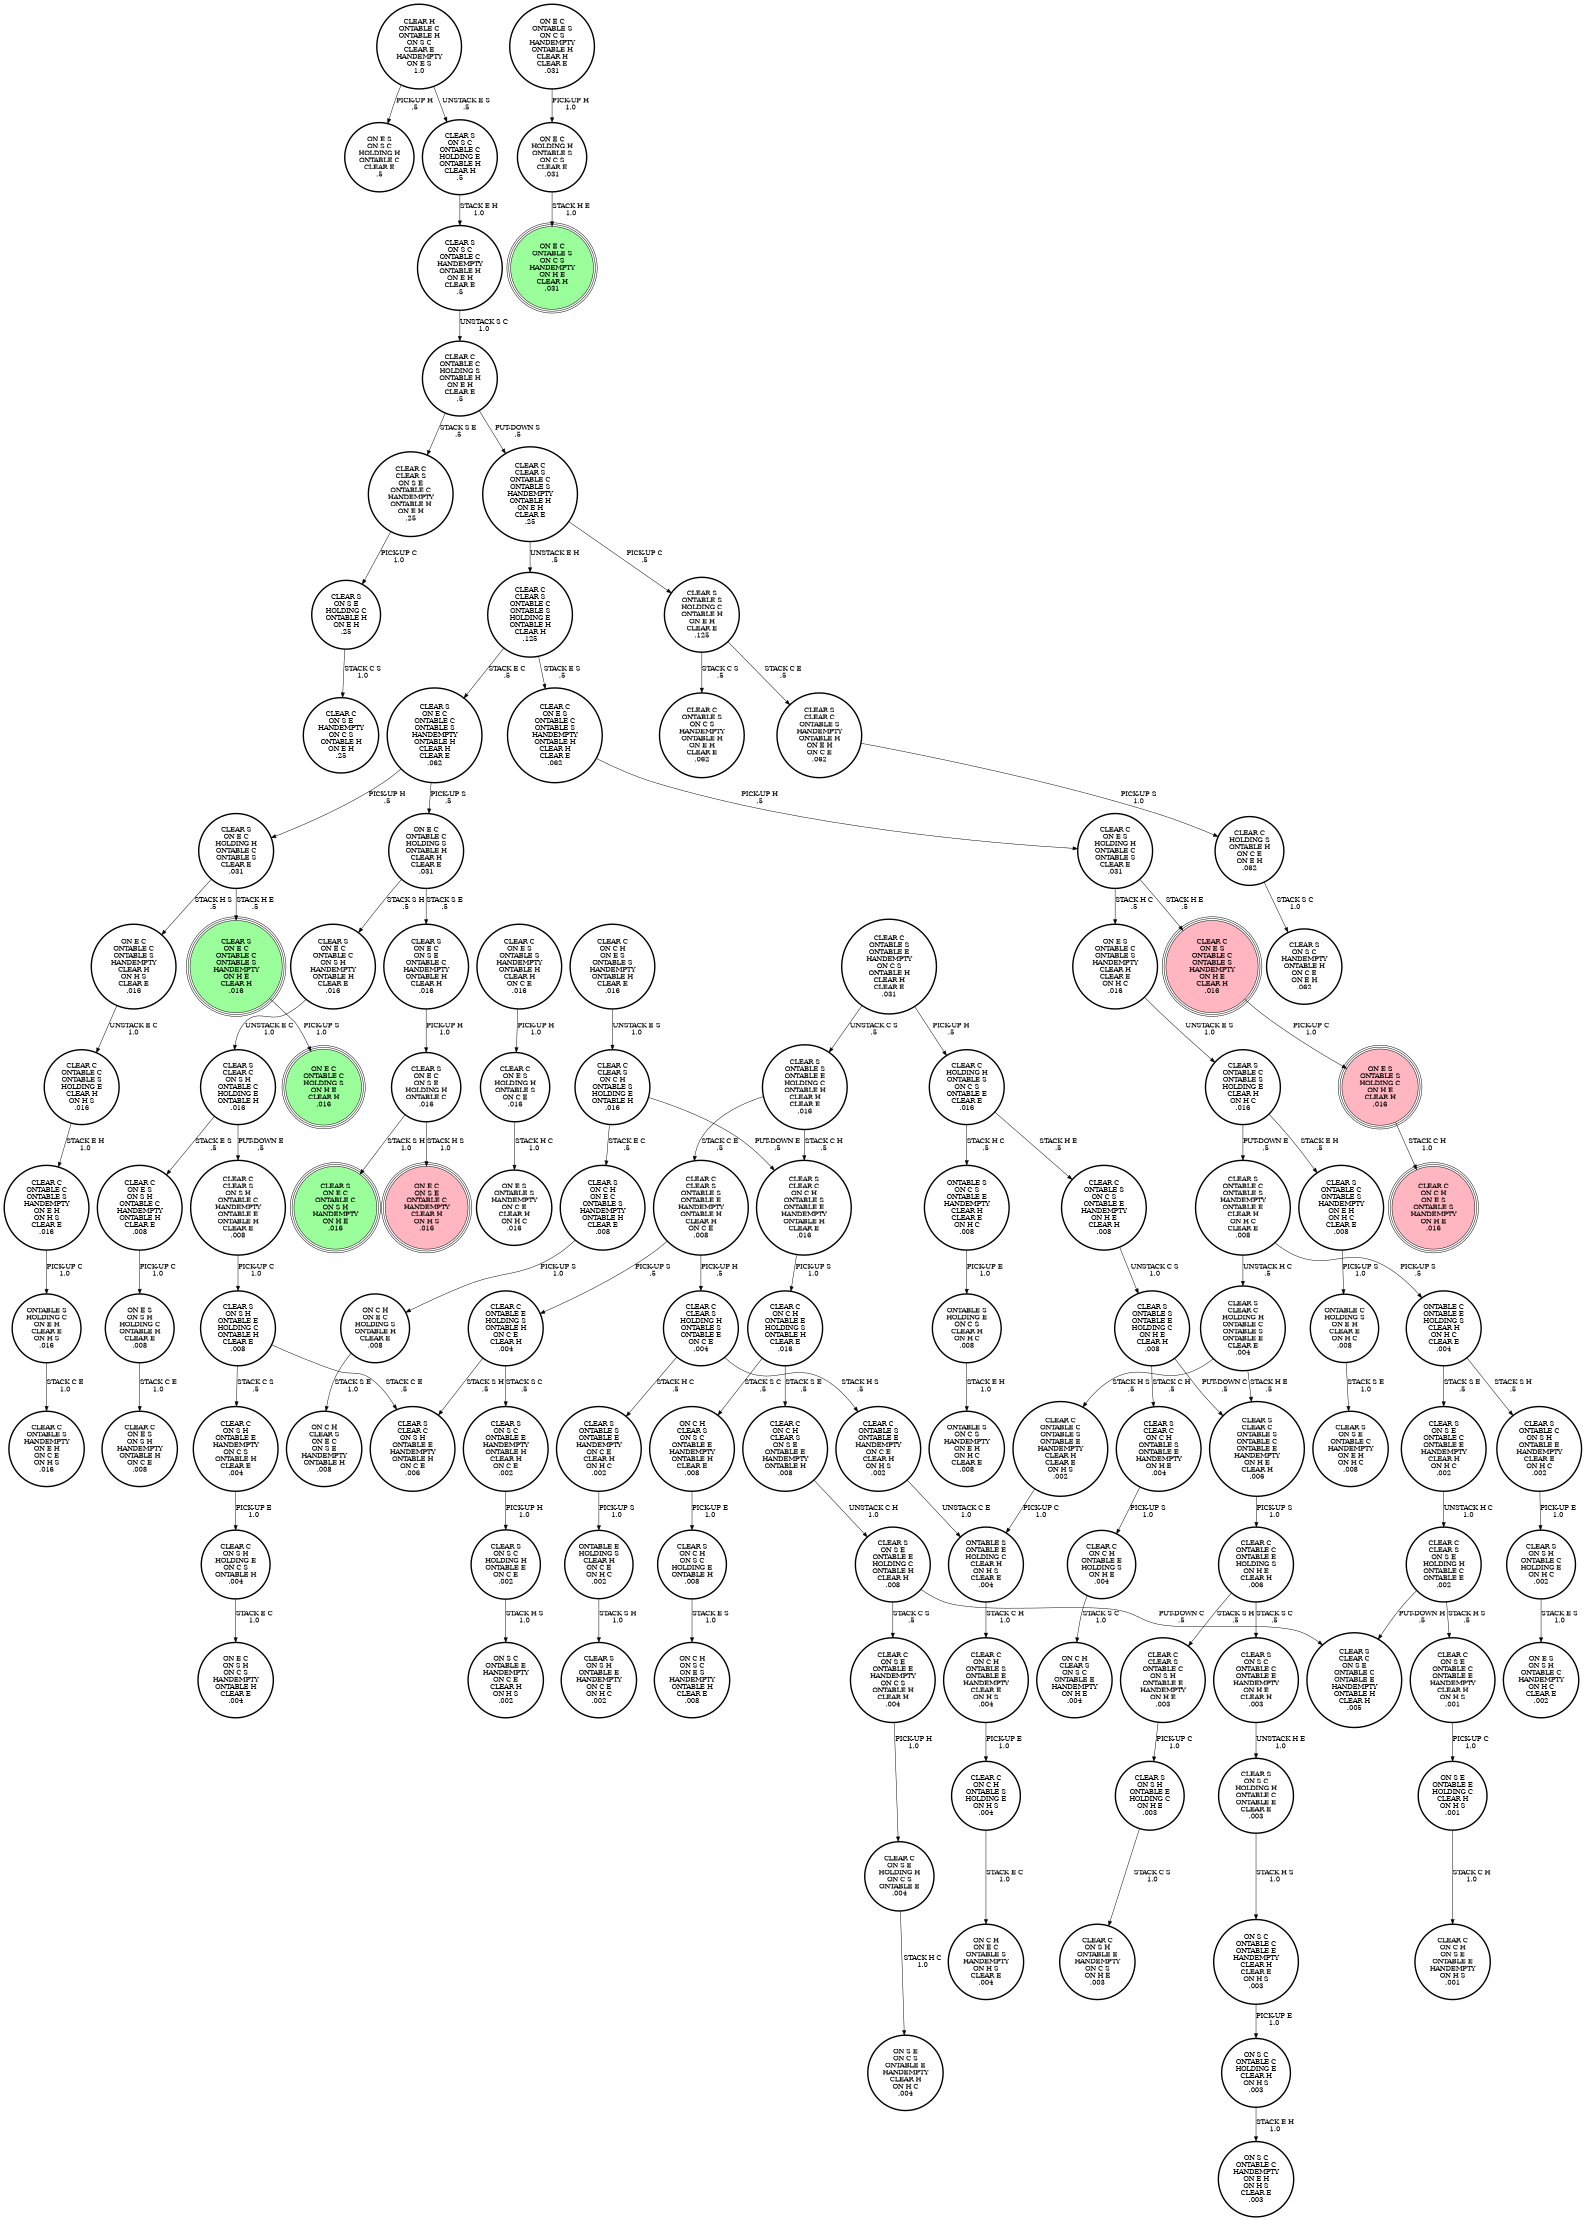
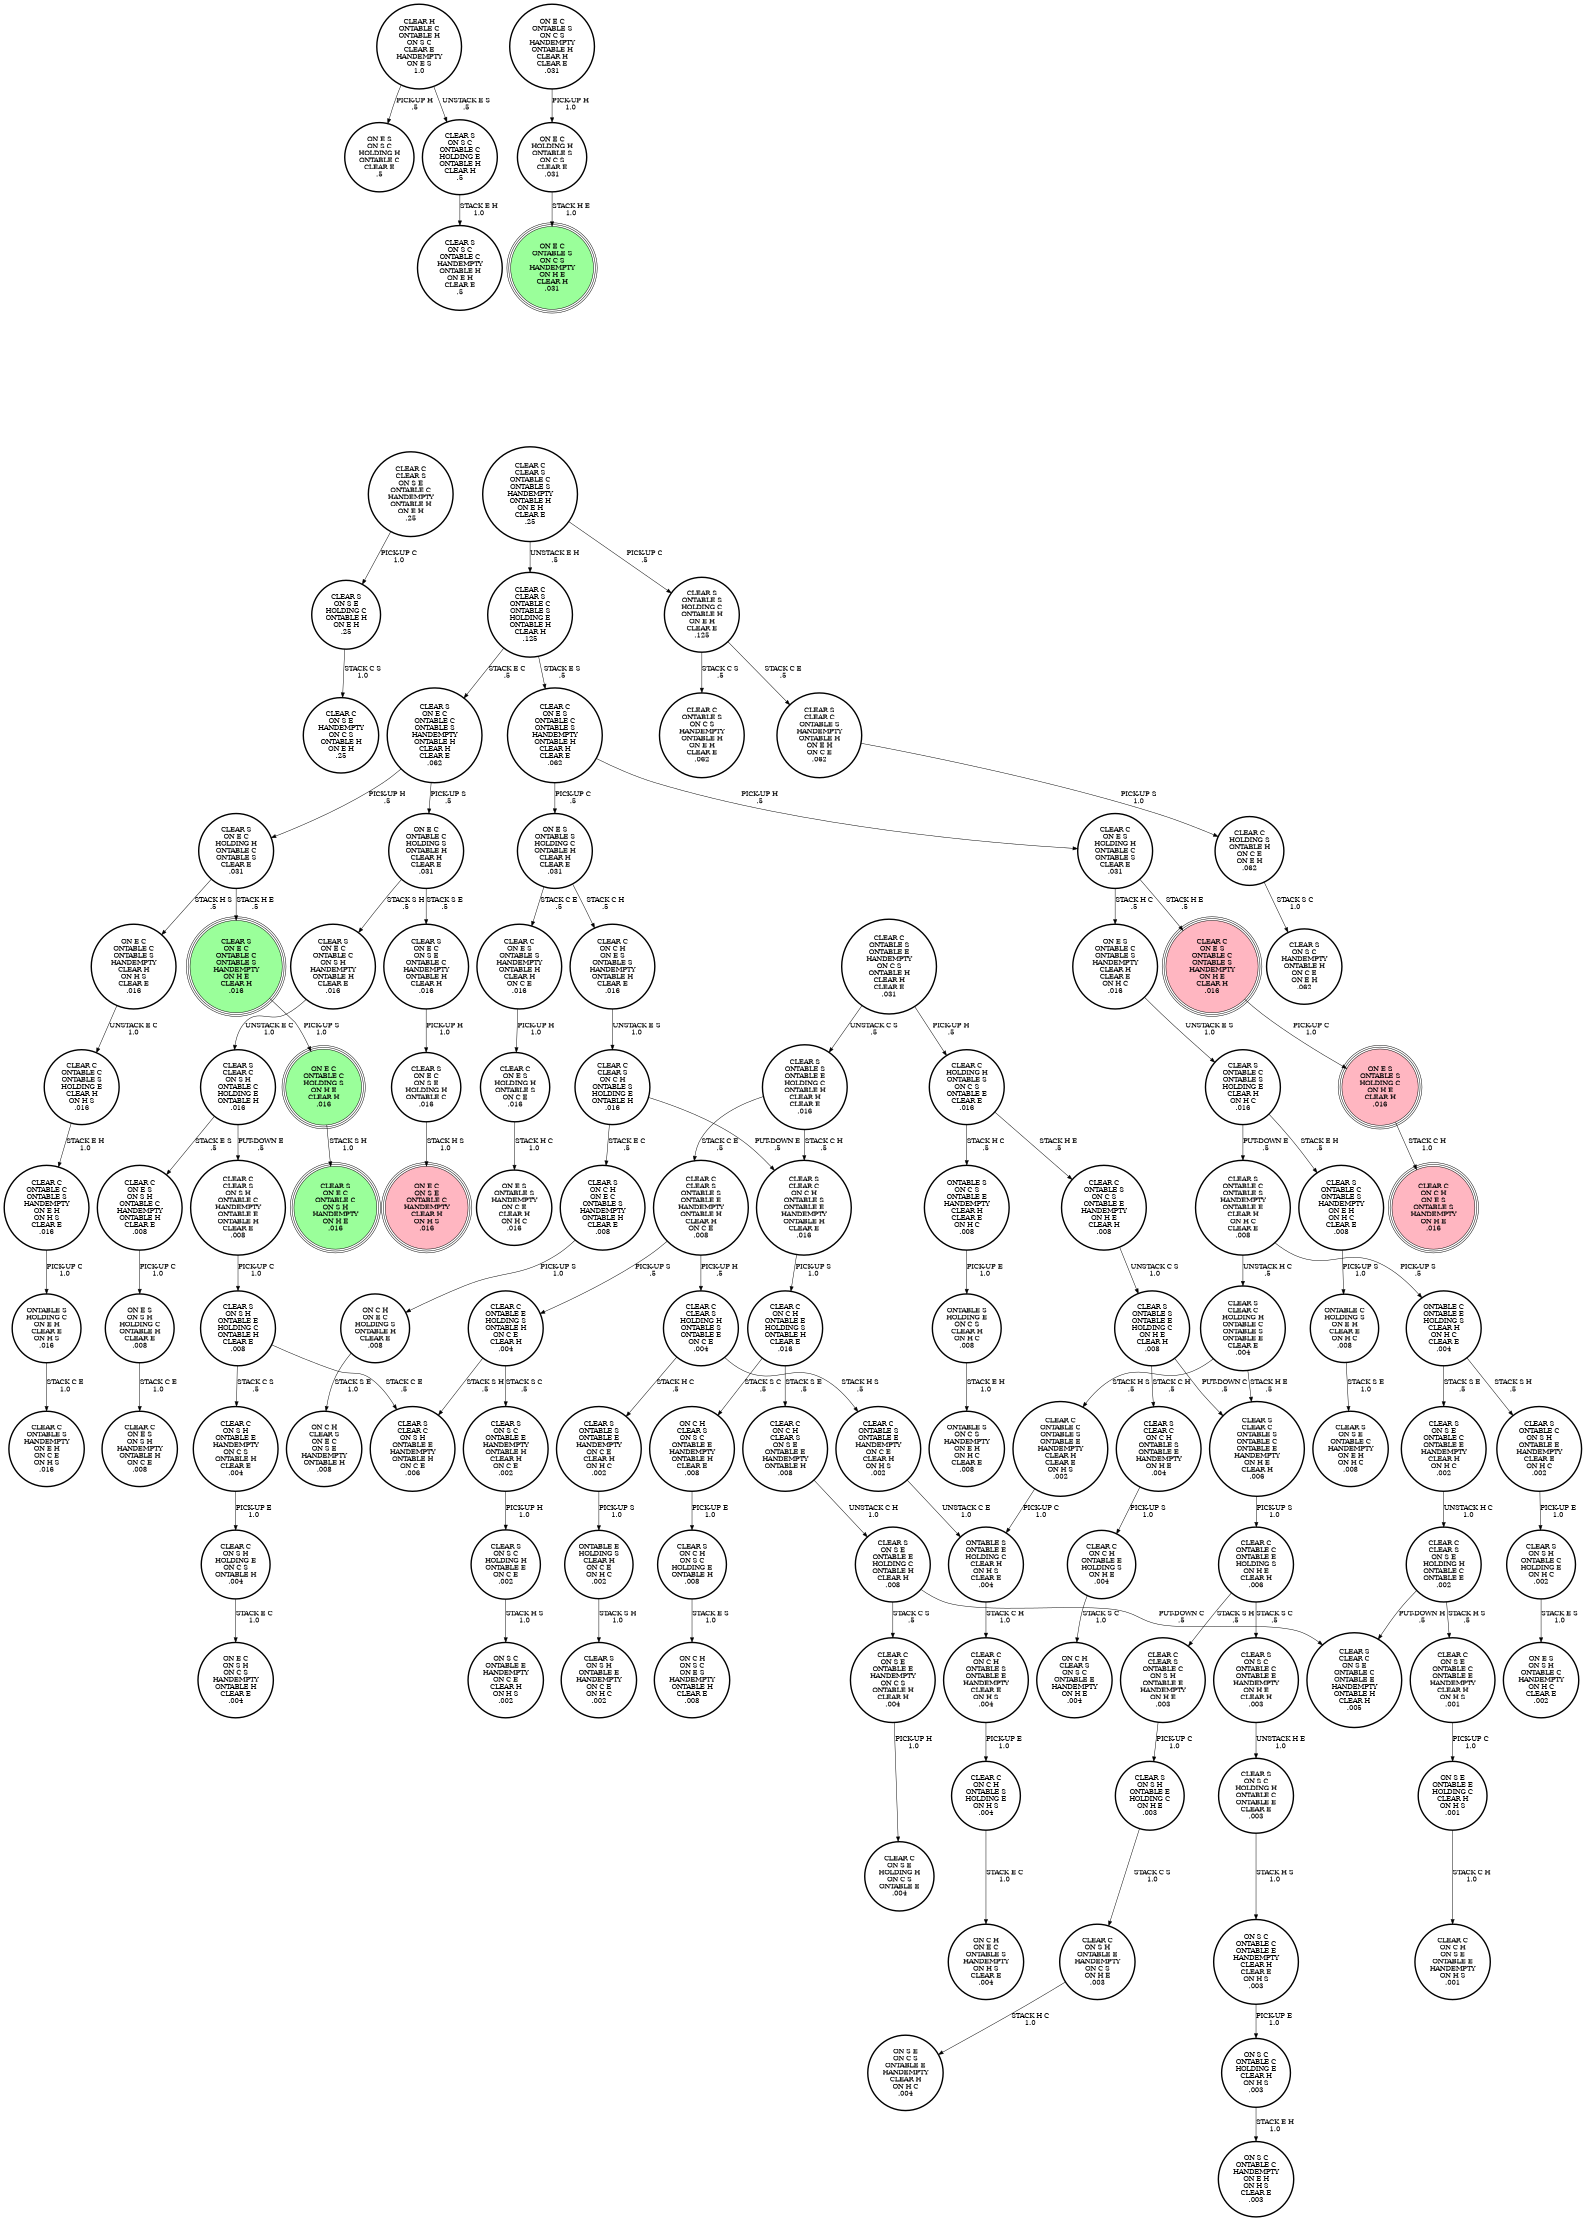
(460, 379) -> none
none -> (555, 851)
(384, 1143) -> (328, 1143)
(902, 1971) -> (1004, 2018)
